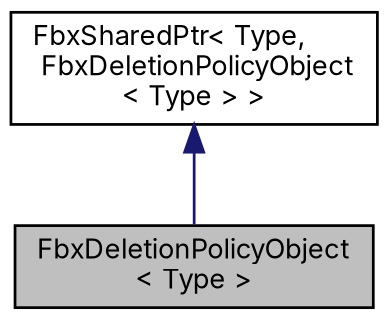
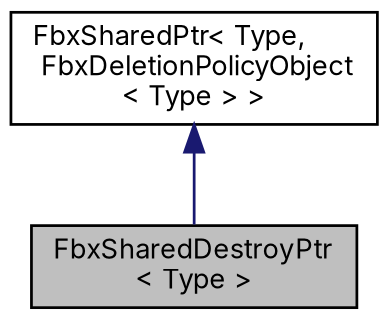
(194, 267) -> (194, 267)
